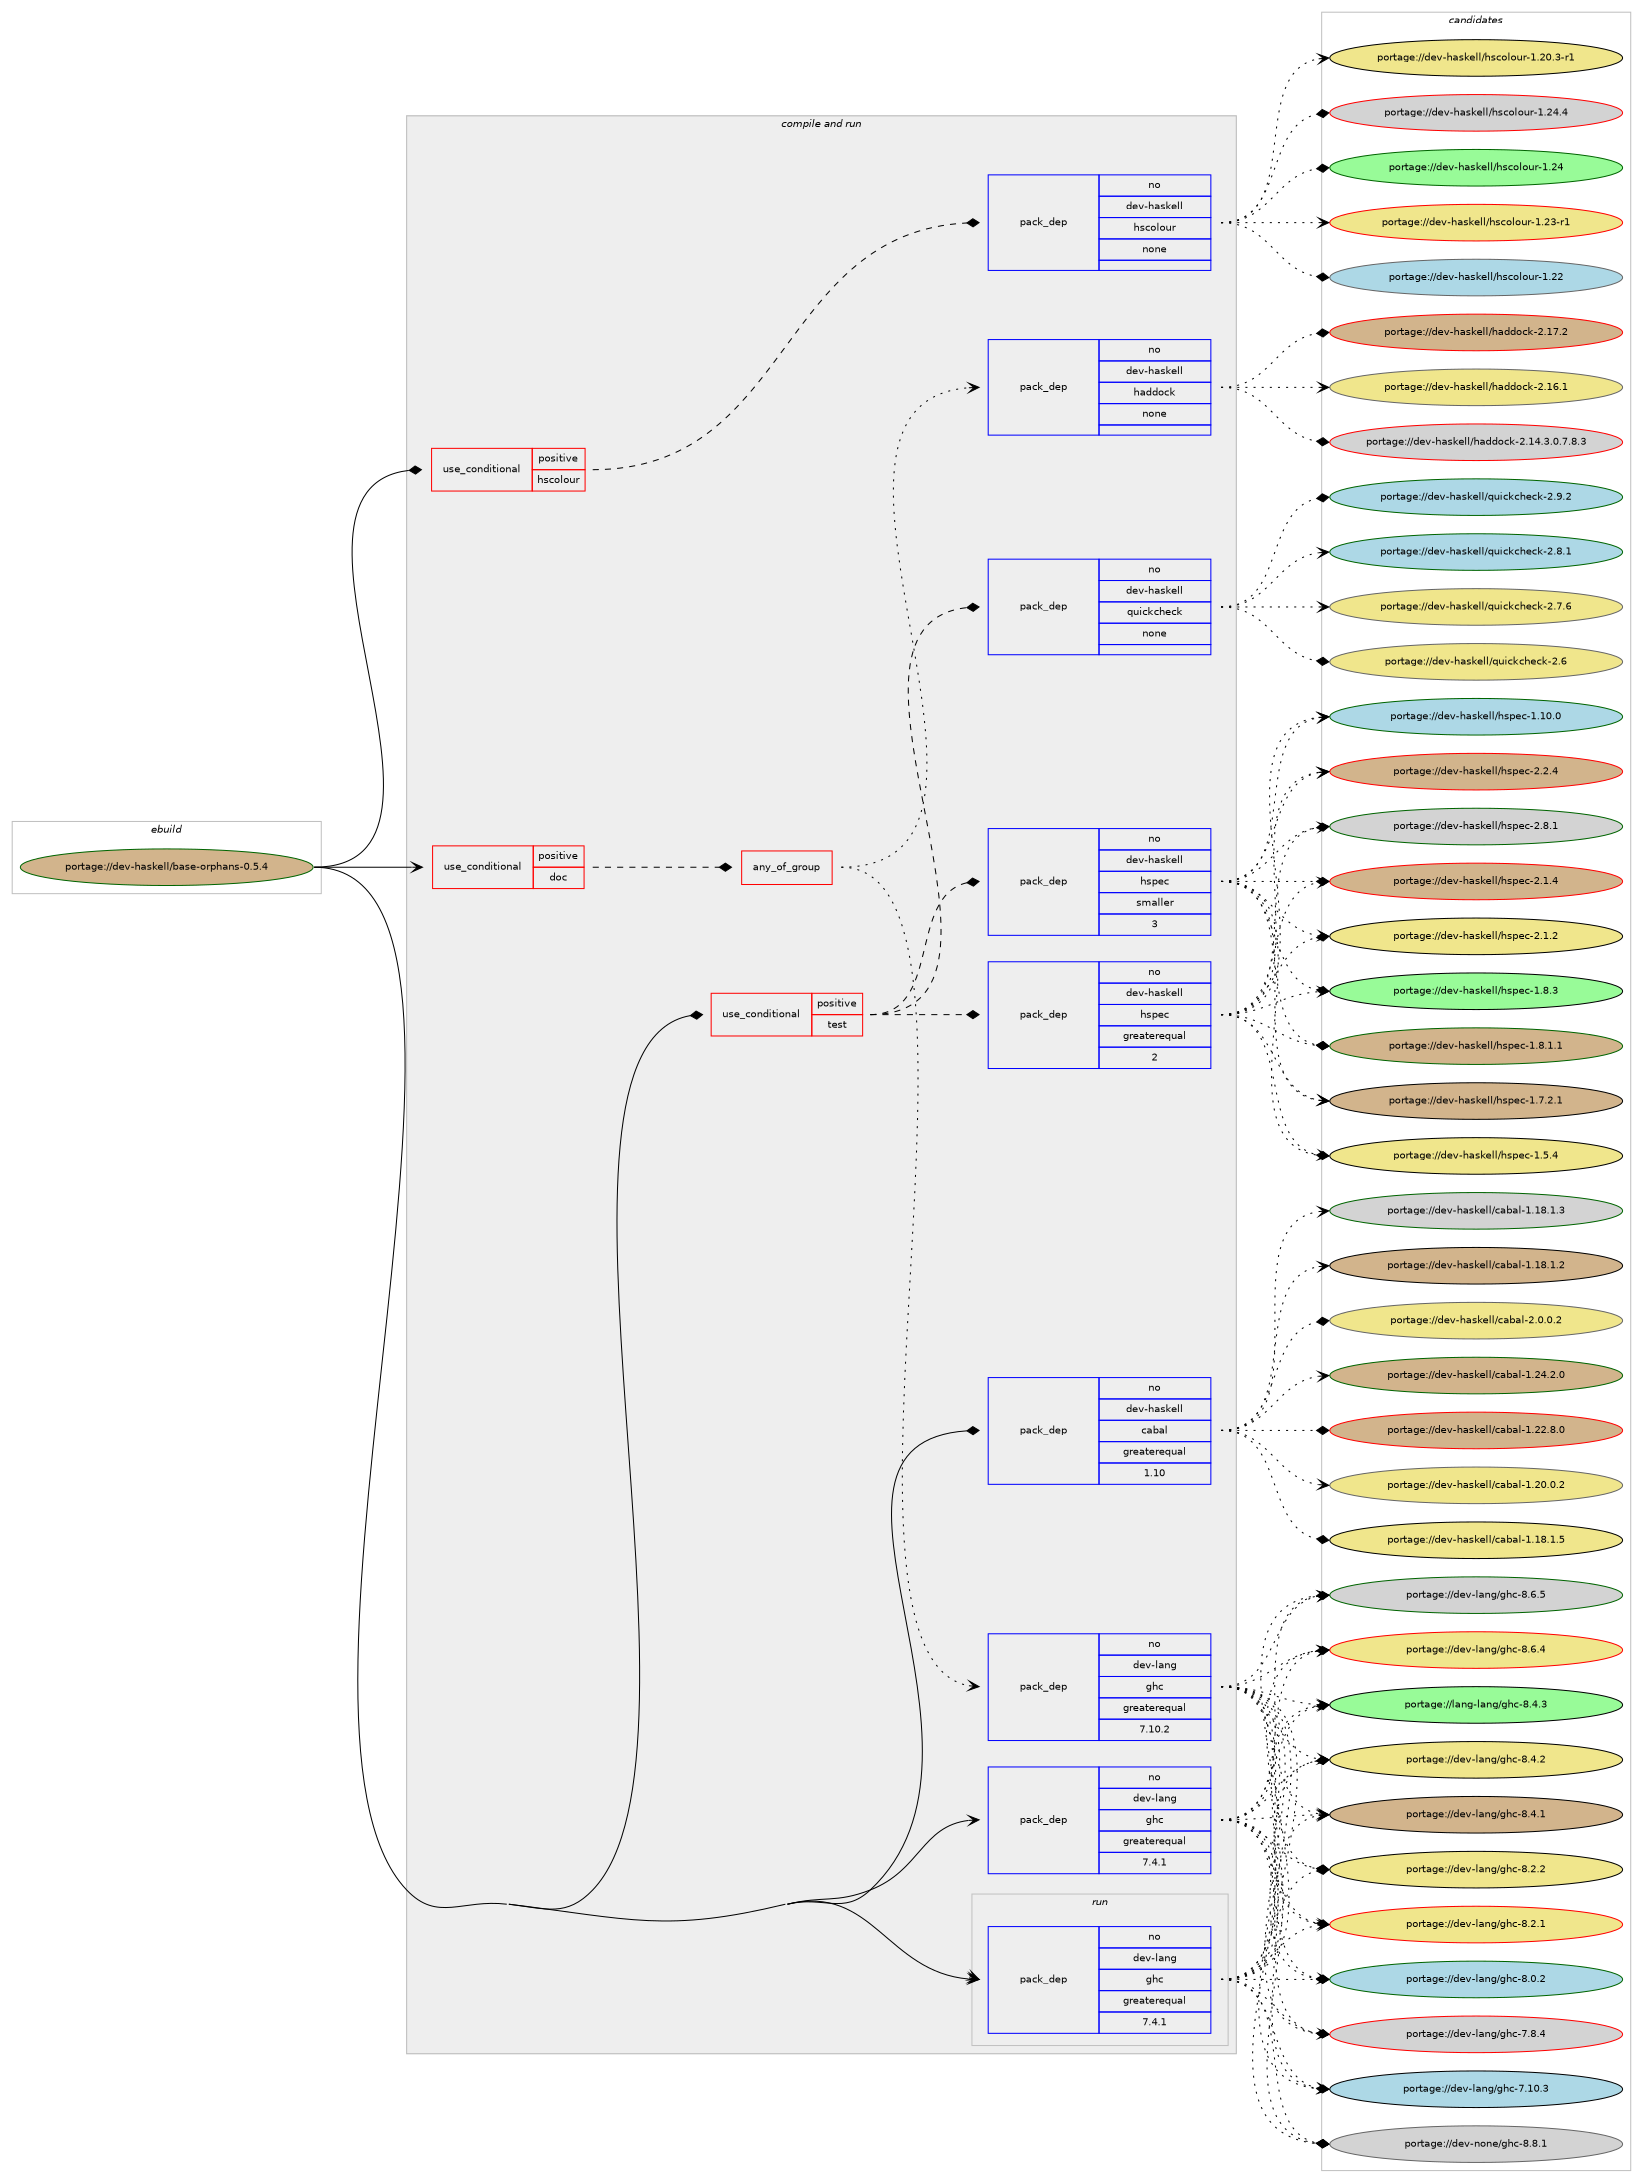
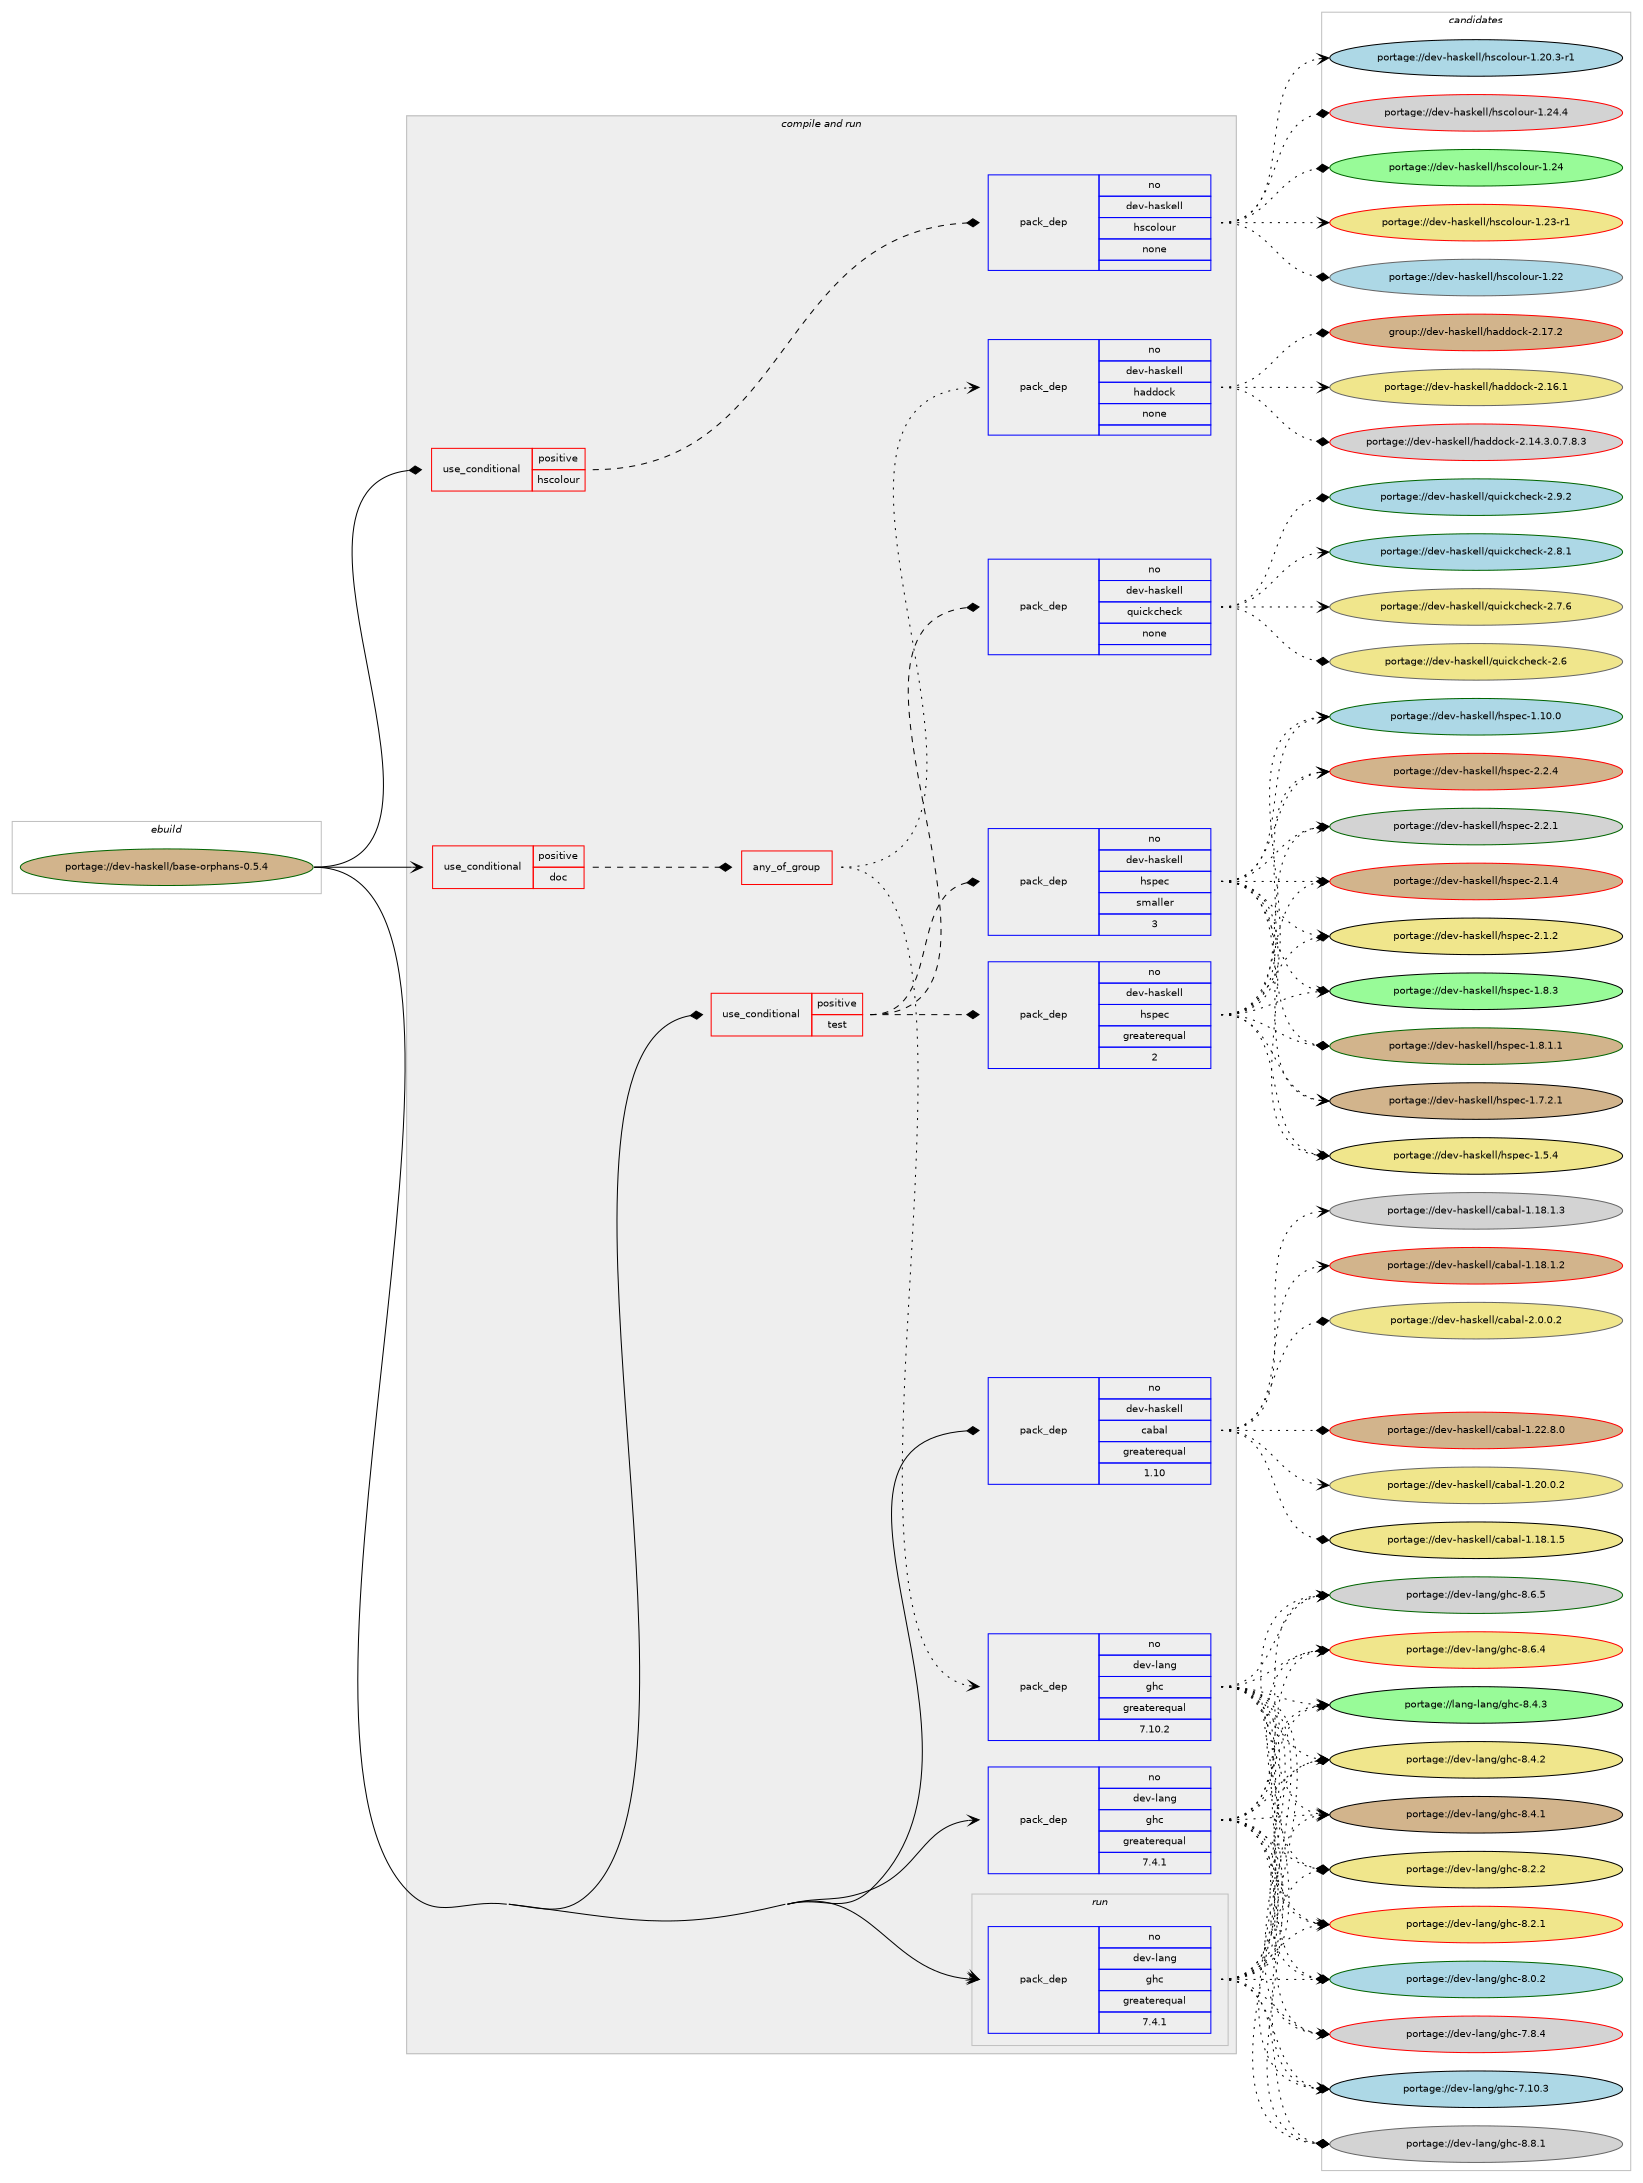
(1476, 58) -> (1476, 58)
(1476, 332) -> (1476, 332)
(1476, 827) -> (1476, 827)
(1476, 1211) -> (1476, 1211)
(1476, 1266) -> (1476, 1266)
(1476, 1376) -> none
(1476, 2144) -> (1476, 2144)
